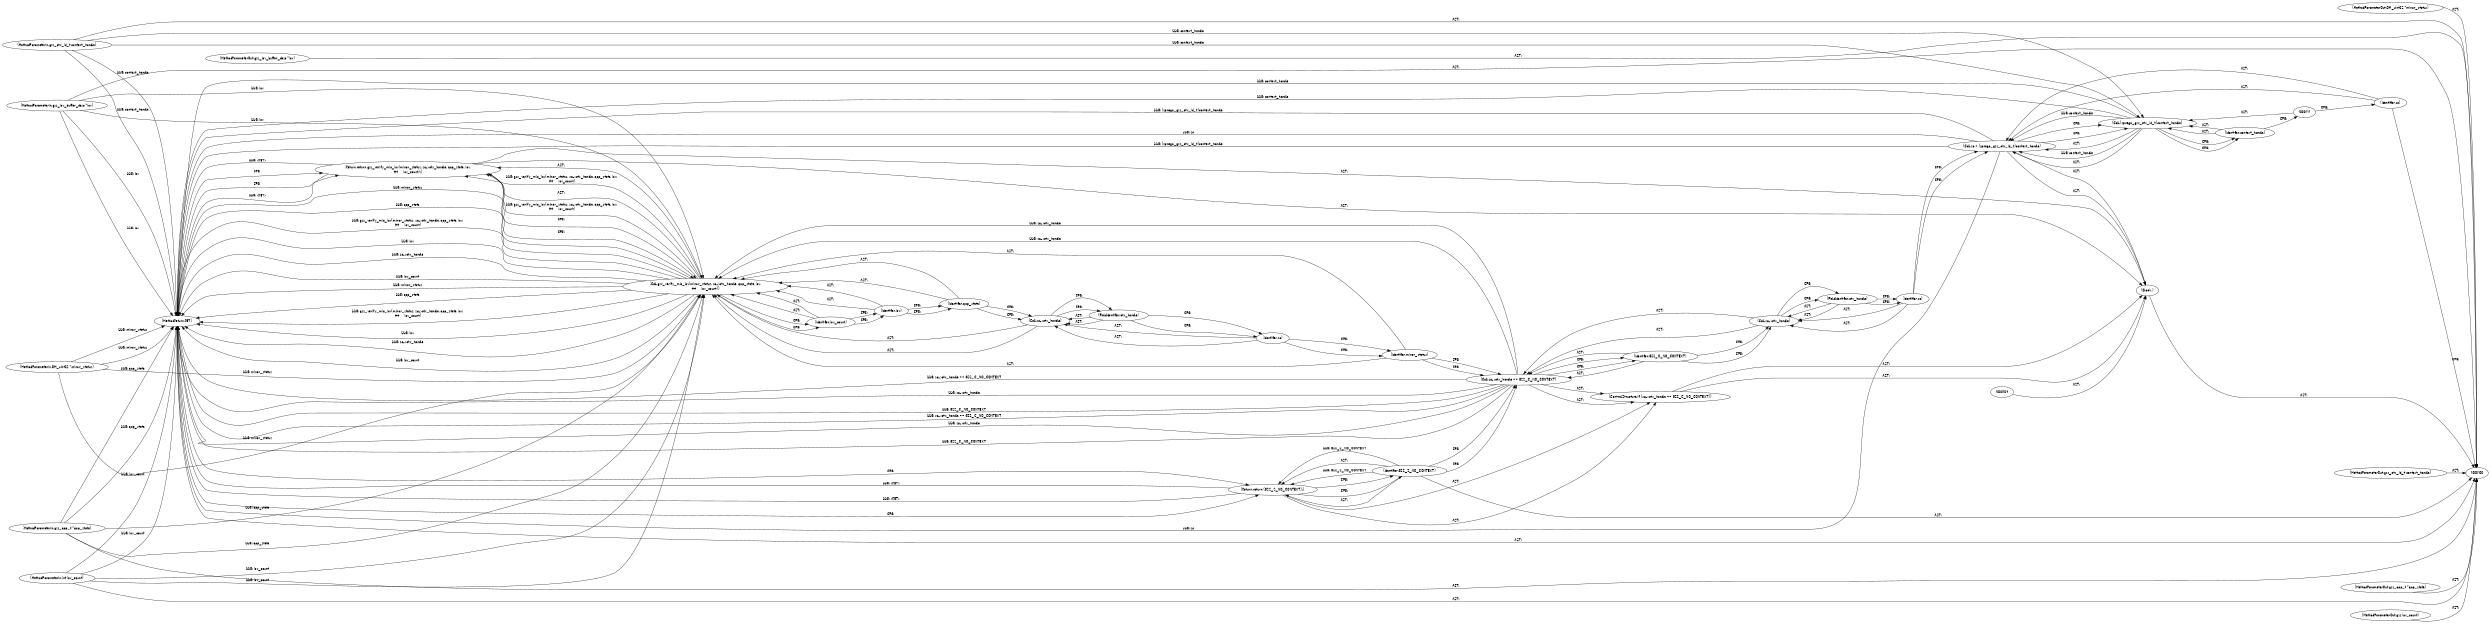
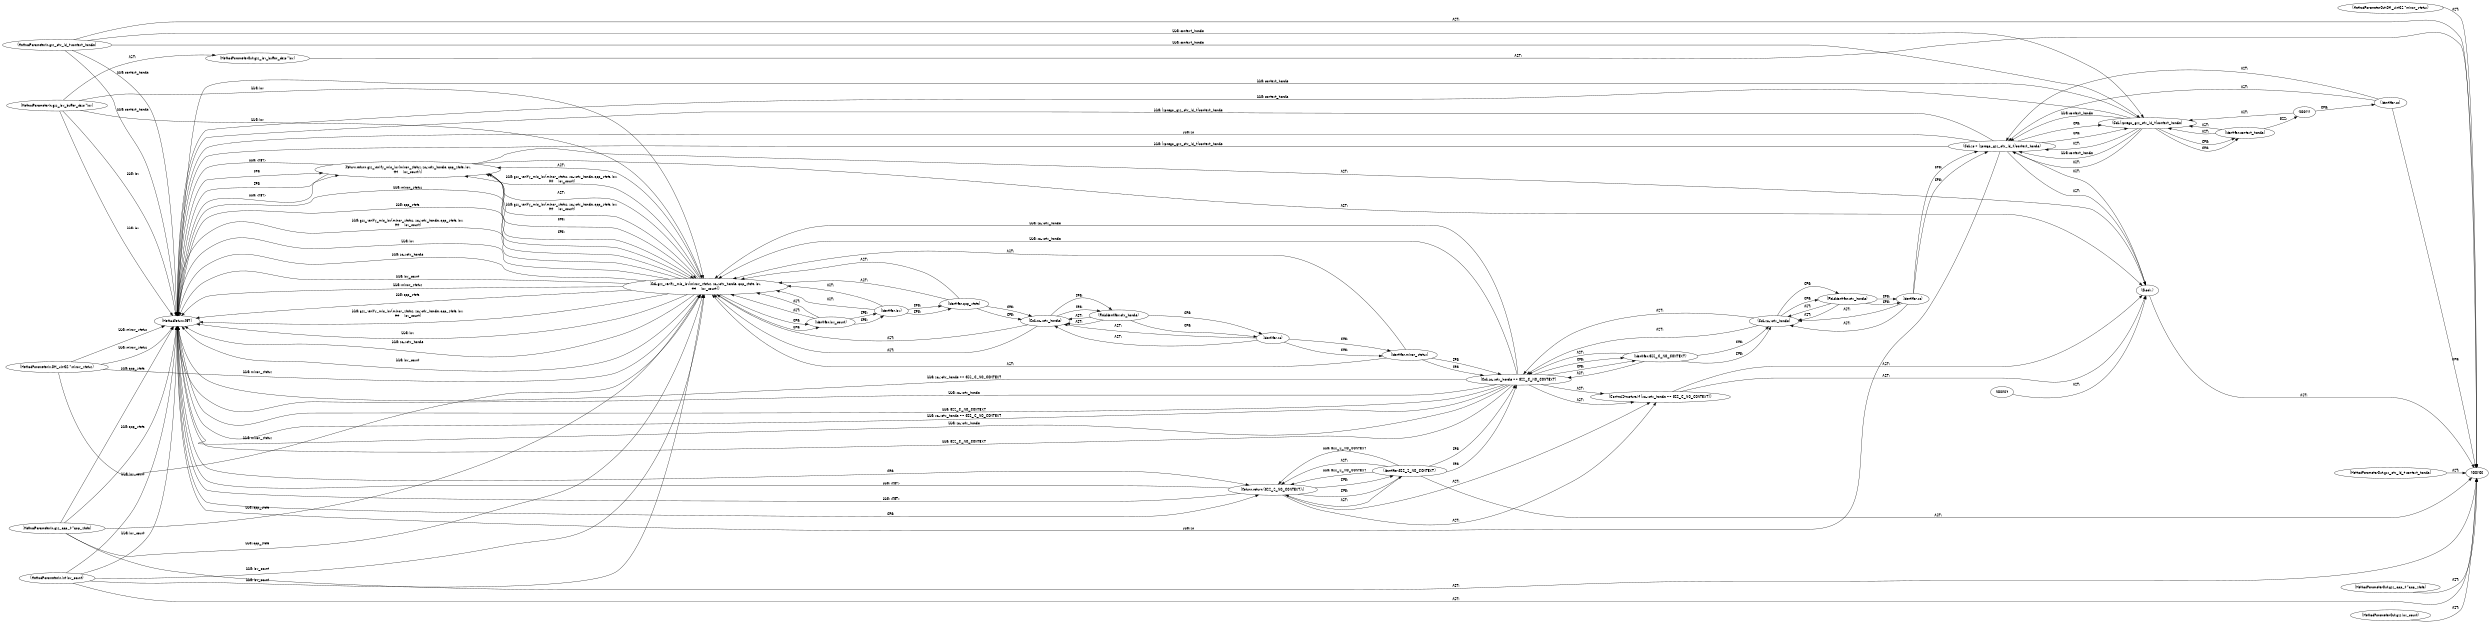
(1452, 69) -> (133, 62)
(2284, 119) -> (2284, 119)
(1255, 542) -> none
